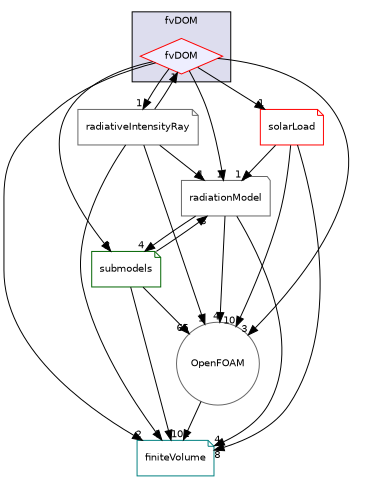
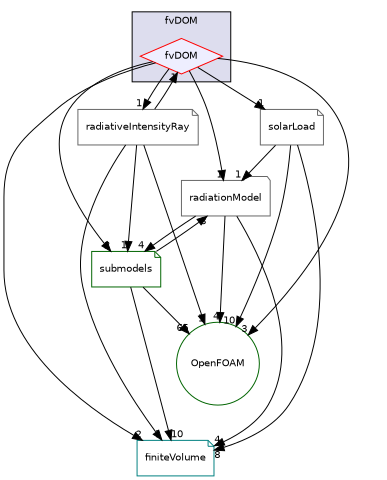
(292, 127) -> (292, 127)
(178, 160) -> (133, 193)
(218, 364) -> (218, 364)
(194, 416) -> none
